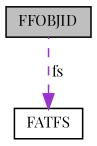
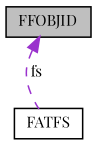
(49, 65) -> (27, 80)
